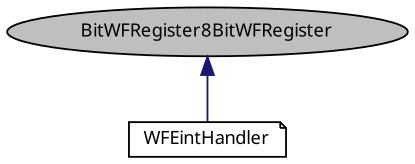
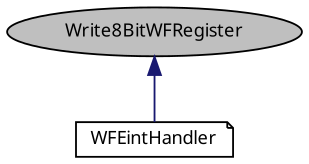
(207, 32) -> (155, 32)
